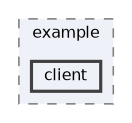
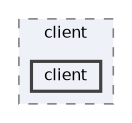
(66, 34) -> (66, 34)
